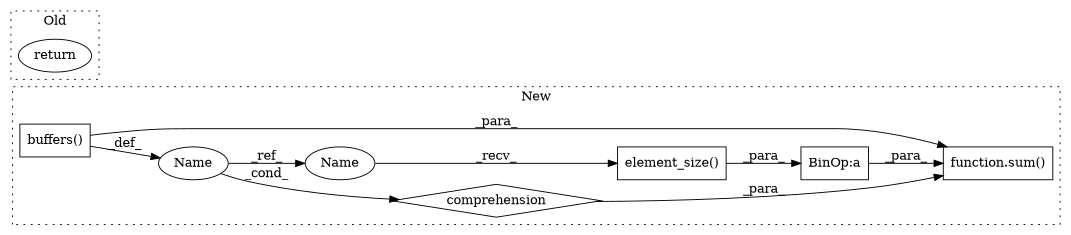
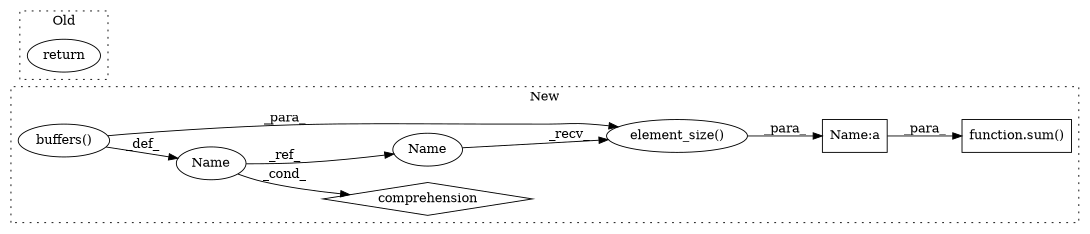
(515, 129) -> (358, 124)
(55, 141) -> (64, 141)
(672, 163) -> (677, 136)
(835, 163) -> (855, 136)
(766, 196) -> none
